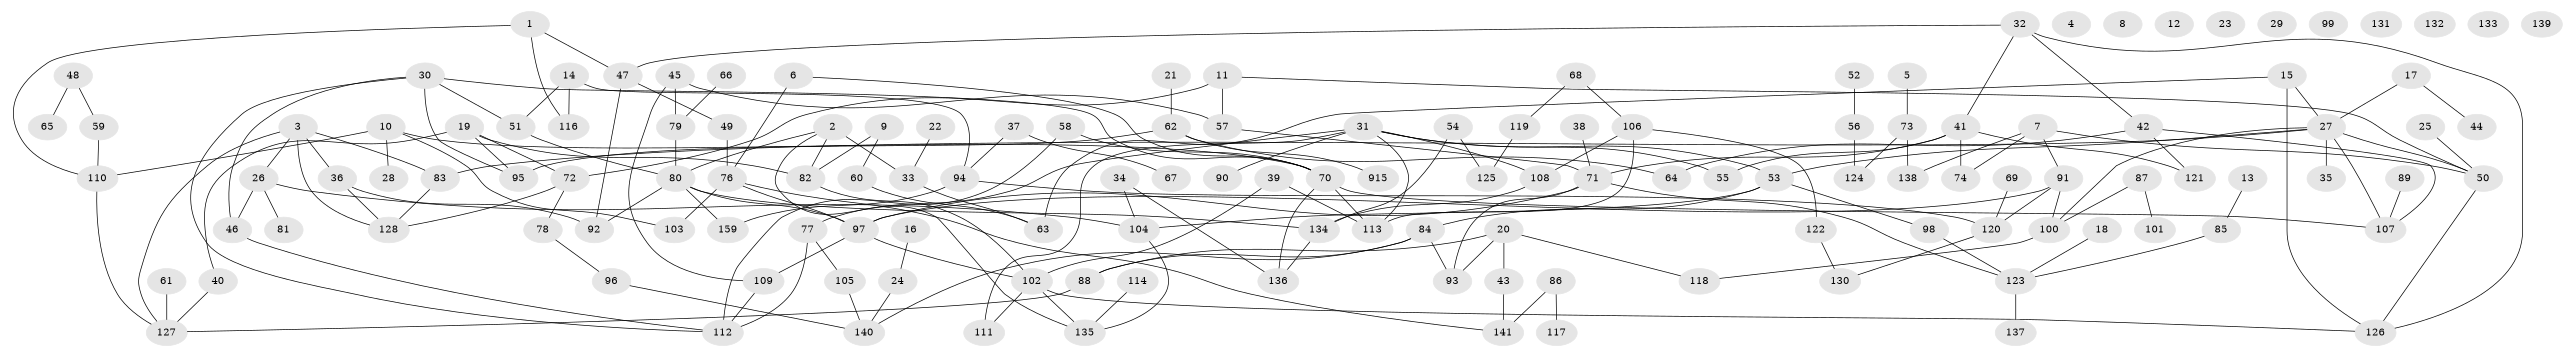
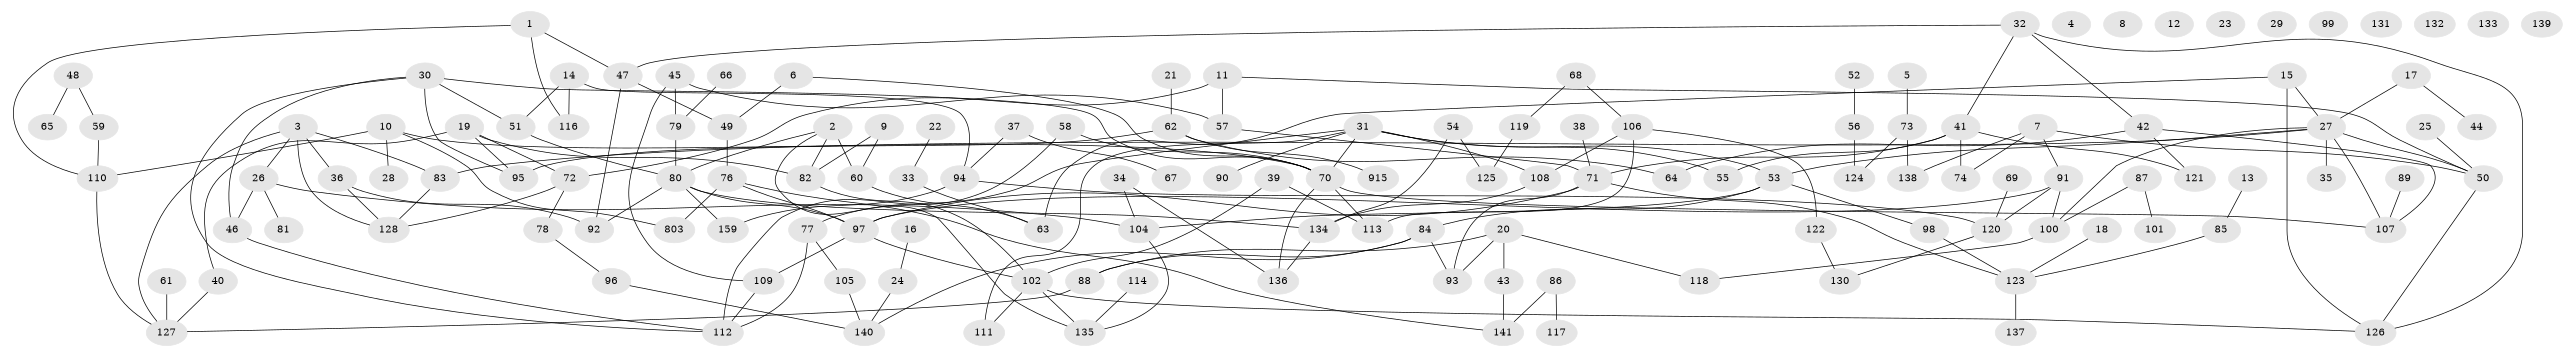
(761, 127) -> (756, 105)
(867, 150) -> (847, 157)
(1408, 175) -> (1344, 153)
(674, 230) -> (674, 230)
